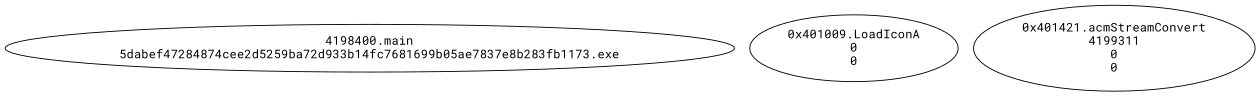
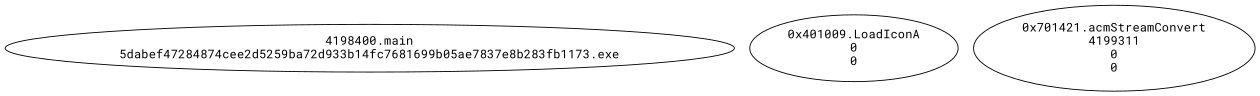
(1114, 48) -> (1114, 48)
